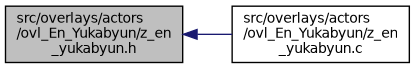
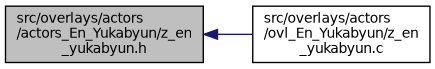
(94, 34) -> (104, 34)
